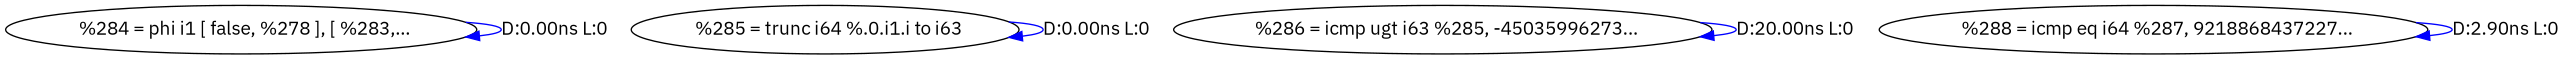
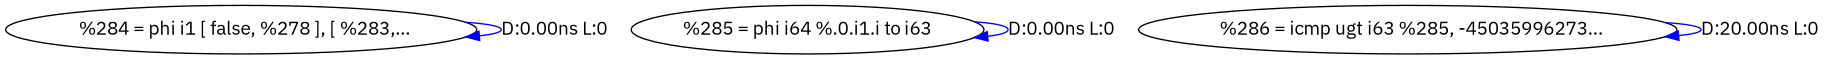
(825, 30) -> (808, 30)
(2153, 30) -> none
